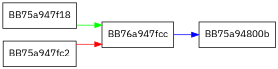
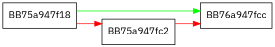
none -> (86, 24)
(237, 35) -> none
